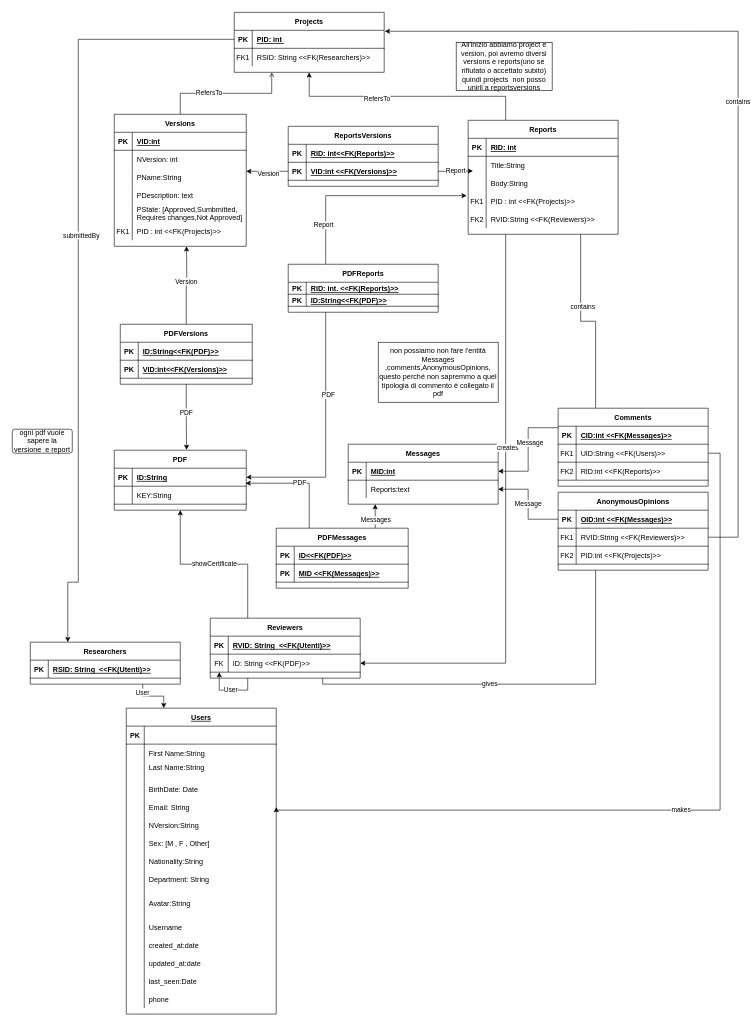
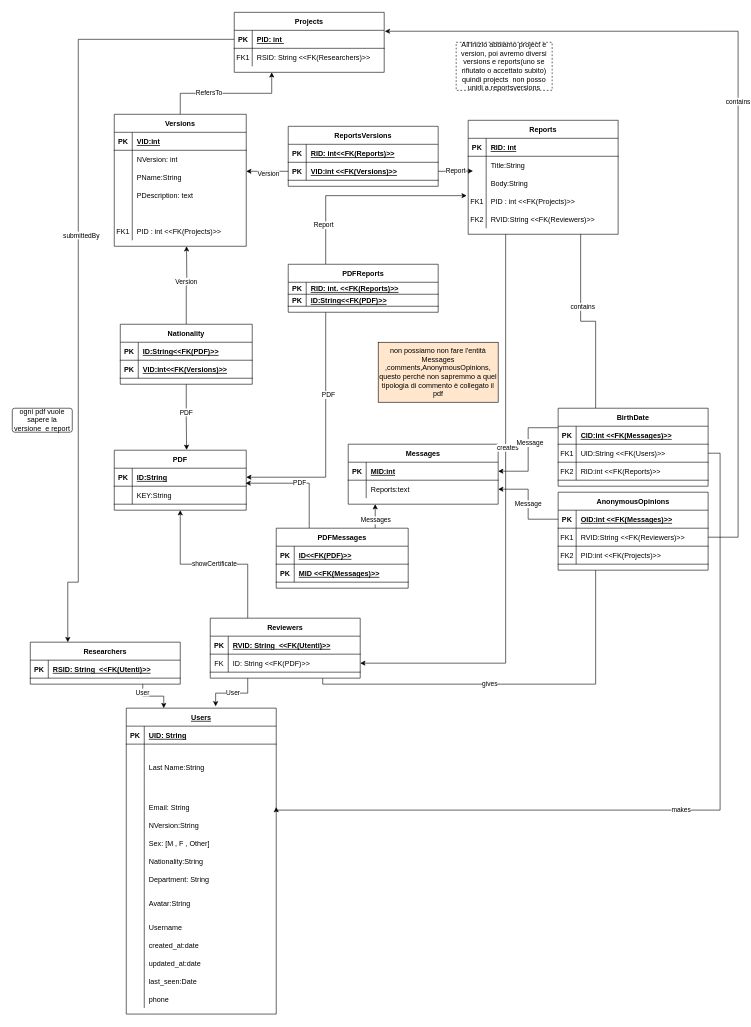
(504, 66) -> (504, 66)
(272, 76) -> (272, 77)
(376, 96) -> none
(189, 213) -> none
(186, 334) -> (186, 334)
(438, 372) -> (438, 372)
(633, 418) -> (633, 418)
(42, 441) -> (42, 420)
(233, 690) -> (229, 693)
none -> (210, 735)
(210, 753) -> none
(210, 789) -> none
